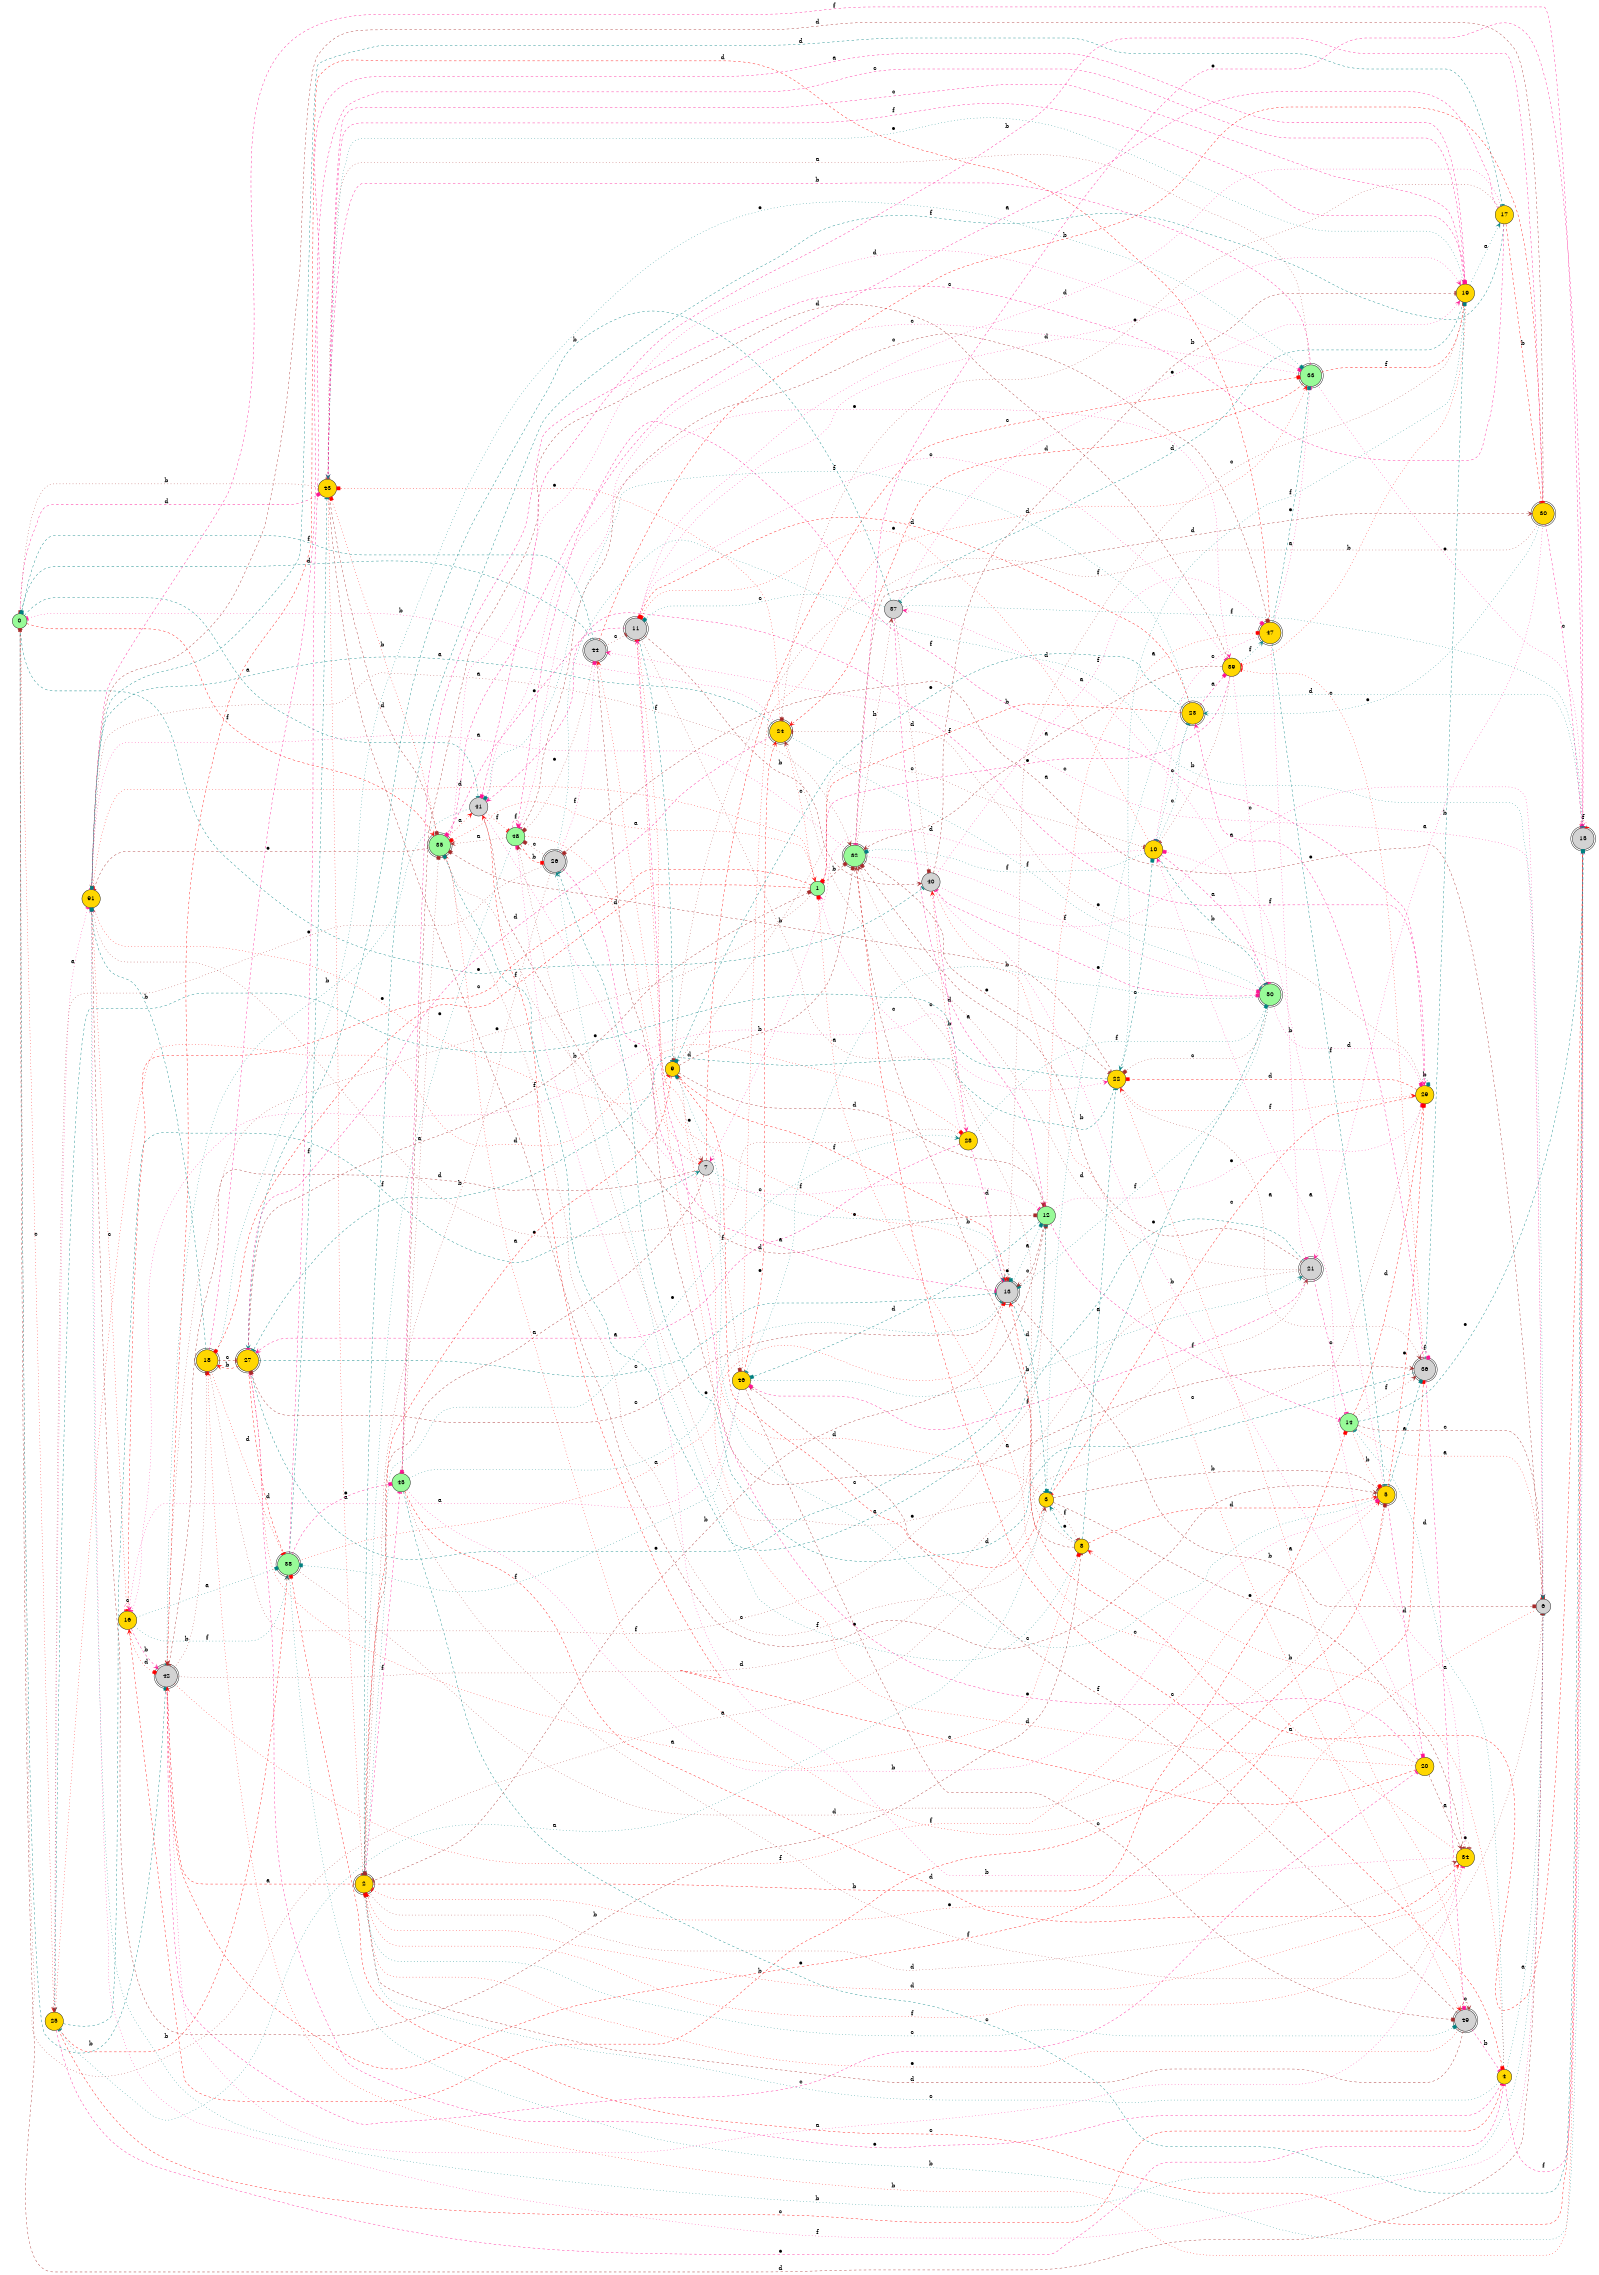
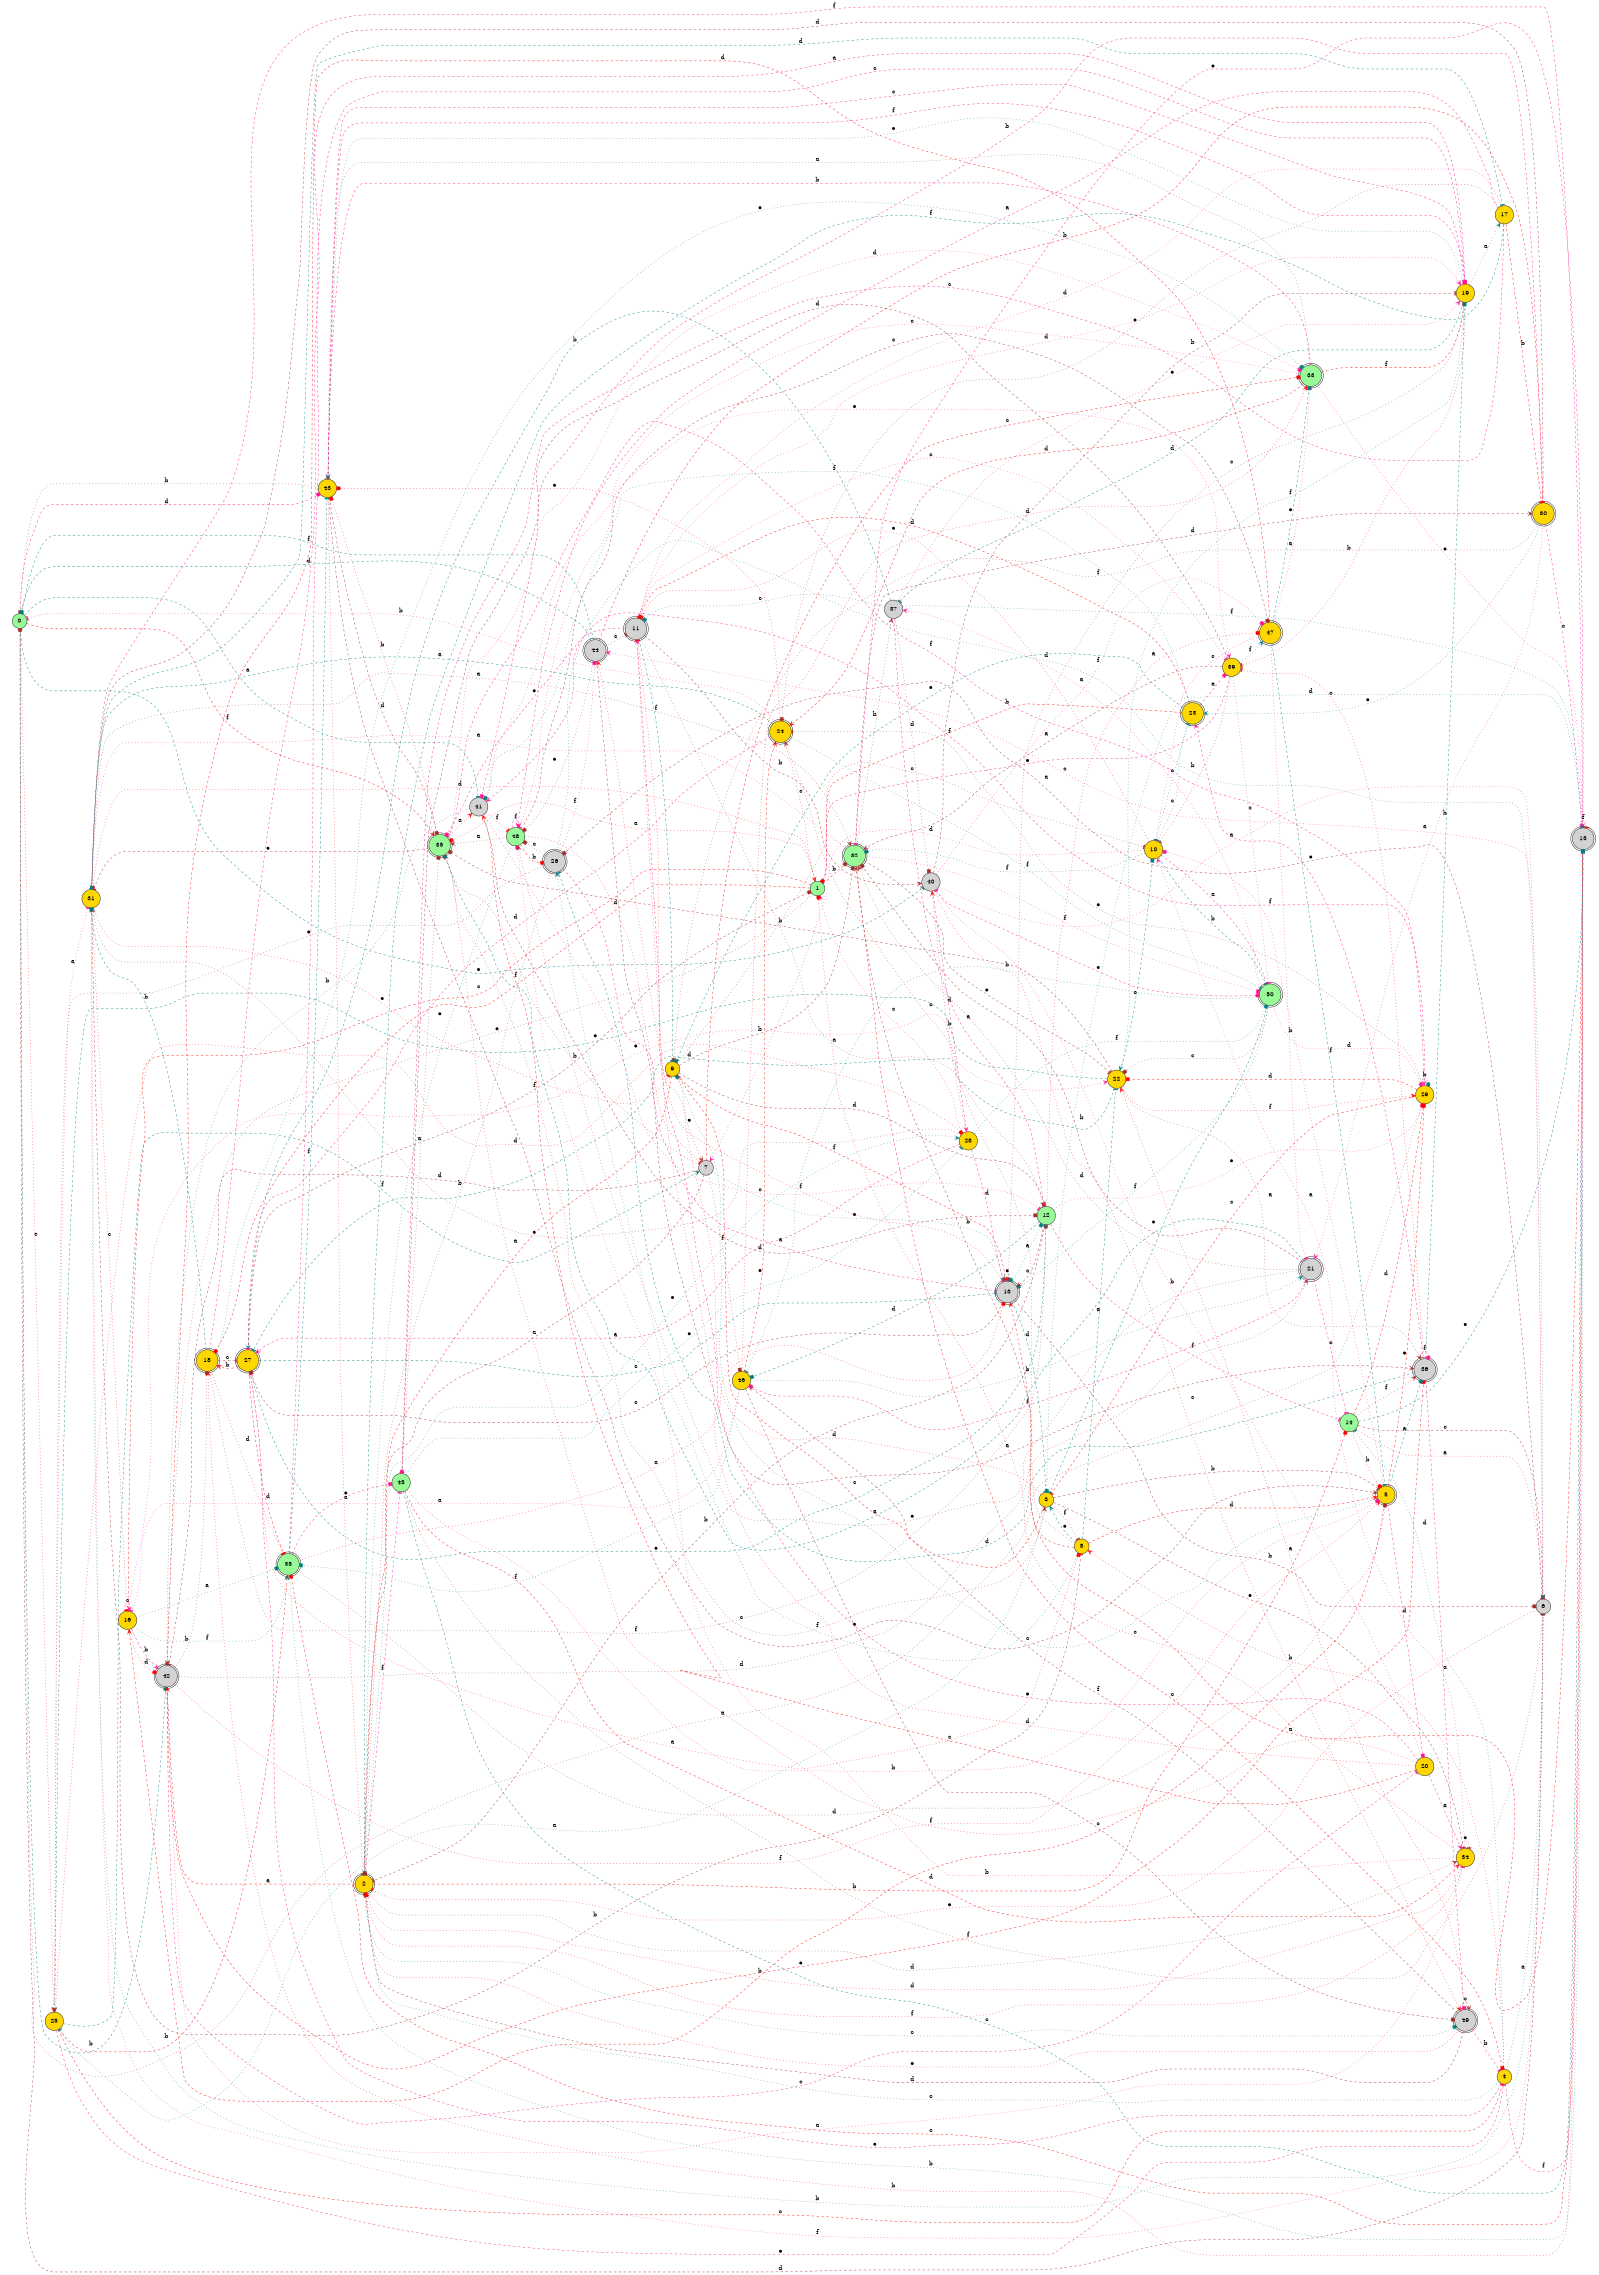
(91, 899) -> (91, 899)
(706, 1411) -> (687, 1340)
(1444, 1810) -> (1444, 1810)
